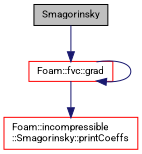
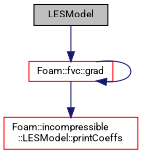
(71, 15) -> (71, 15)
(71, 133) -> (71, 133)
